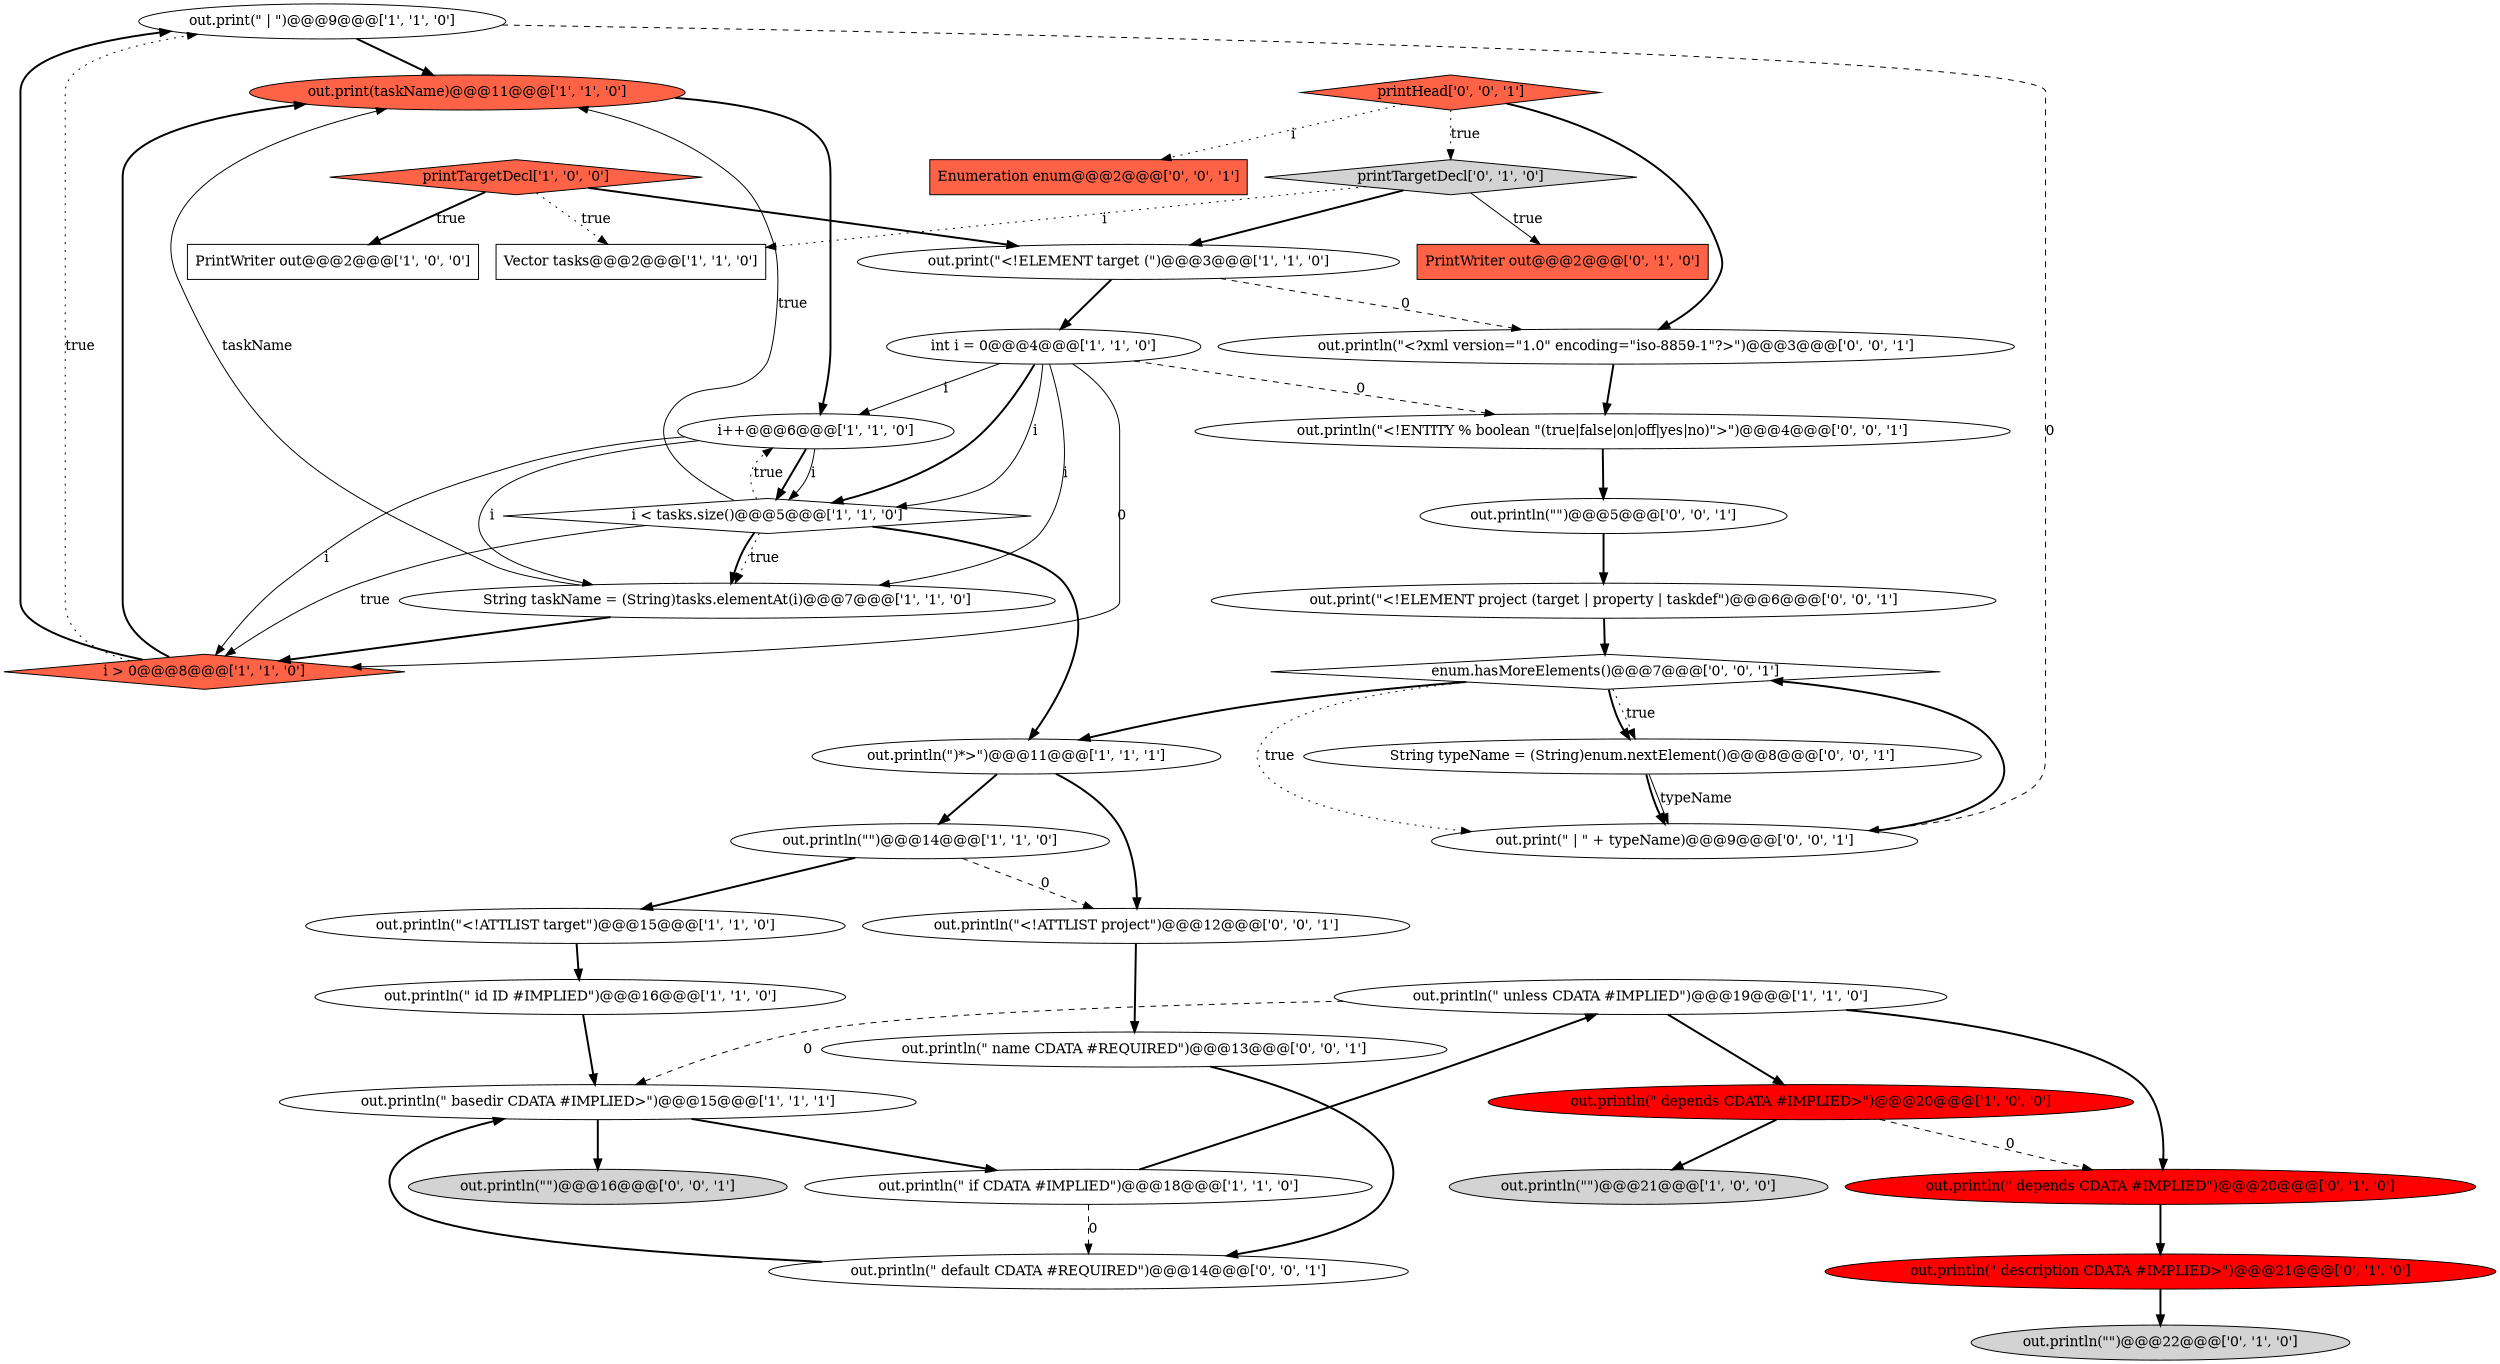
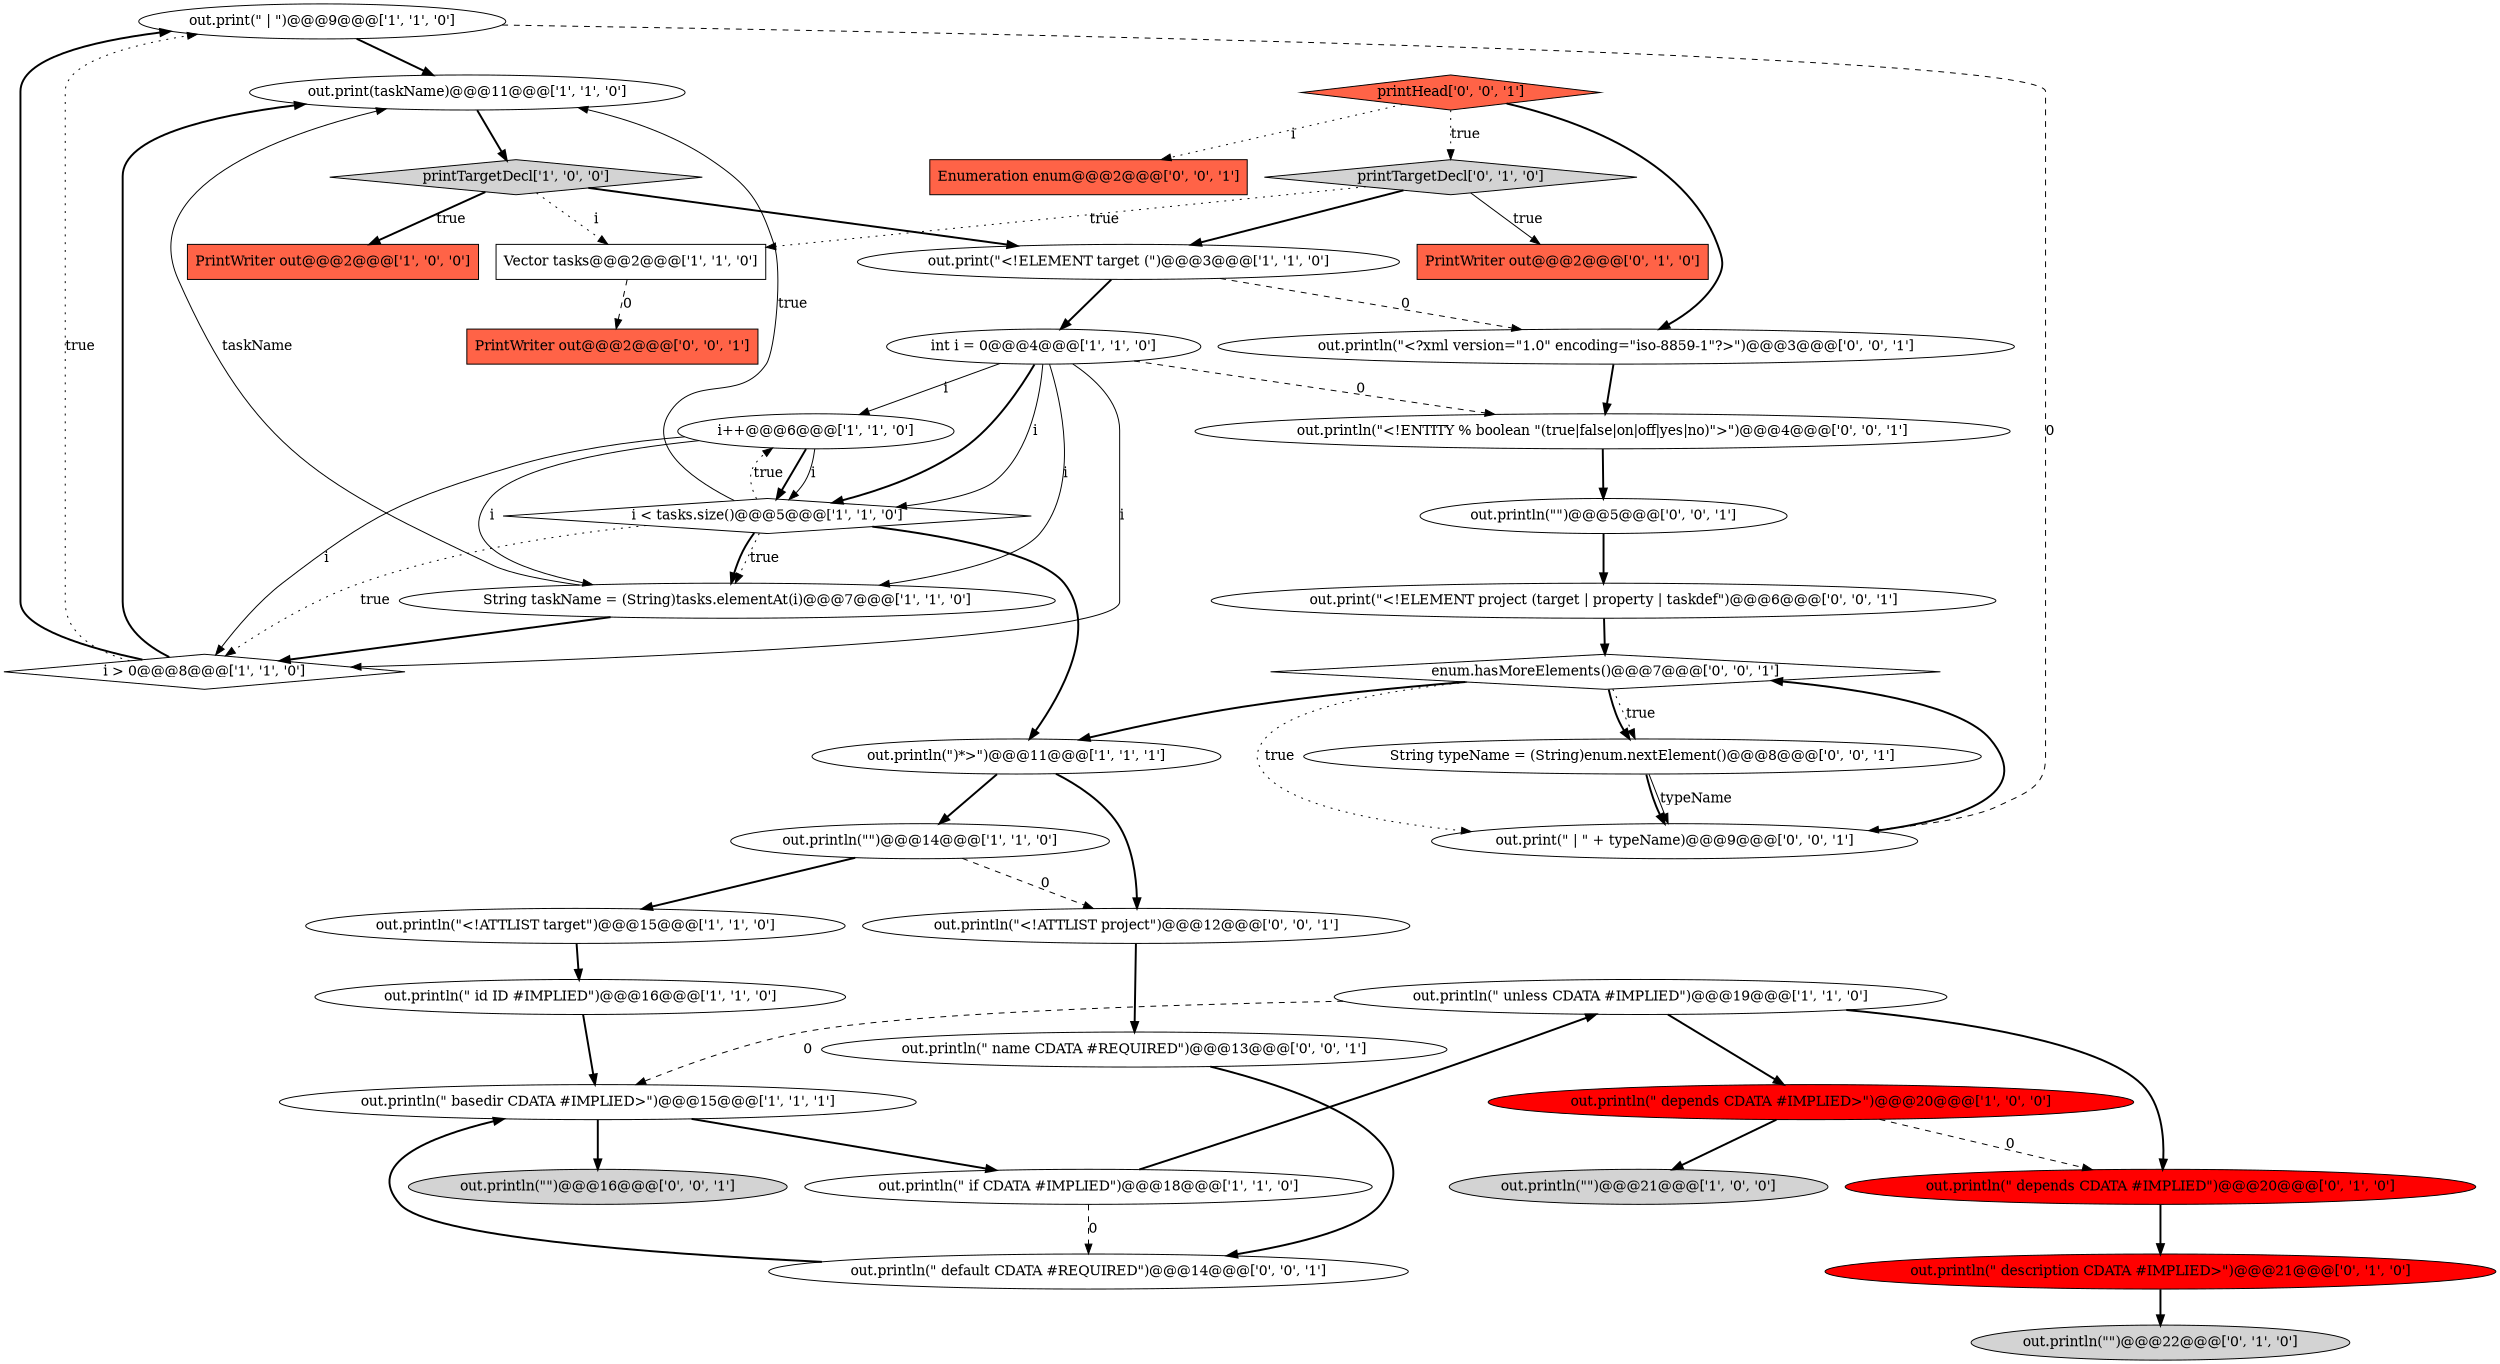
(467, 92) -> (467, 92)
(516, 177) -> (516, 177)
(830, 194) -> (489, 131)
(596, 220) -> (596, 220)
(1105, 220) -> (1105, 220)
(333, 262) -> (333, 262)
none -> (612, 347)
(1122, 516) -> (1122, 516)
(432, 562) -> (432, 562)
(204, 672) -> (204, 672)
